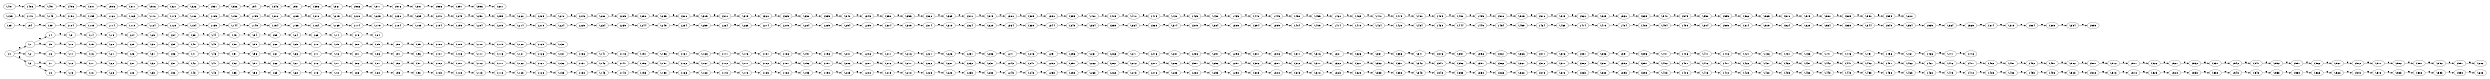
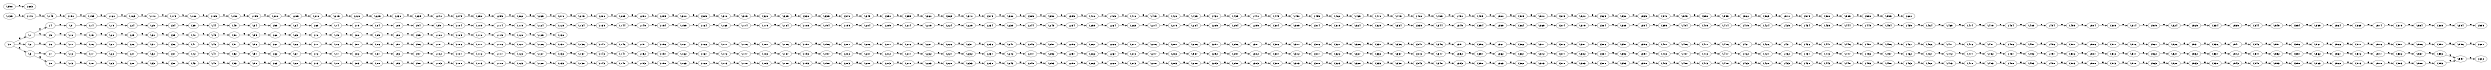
none -> (387, 26)
none -> (1980, 44)
(2449, 73) -> (2450, 62)
